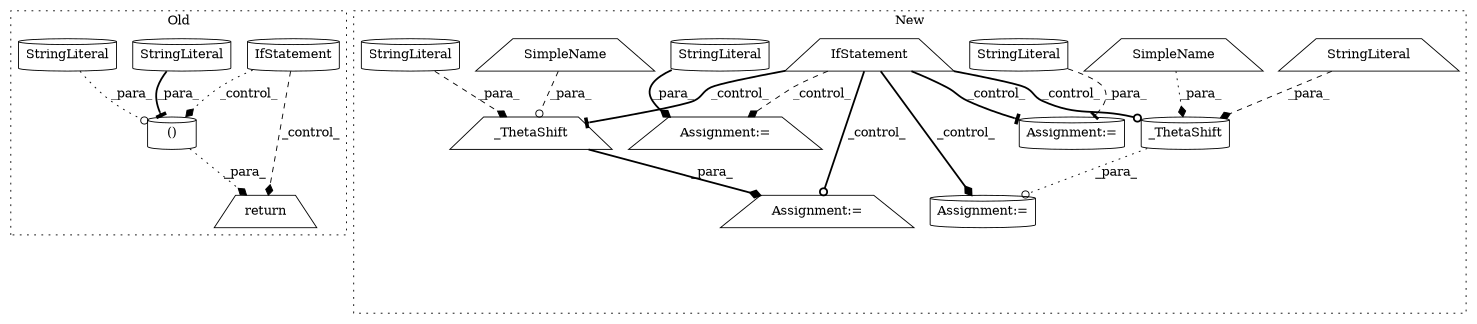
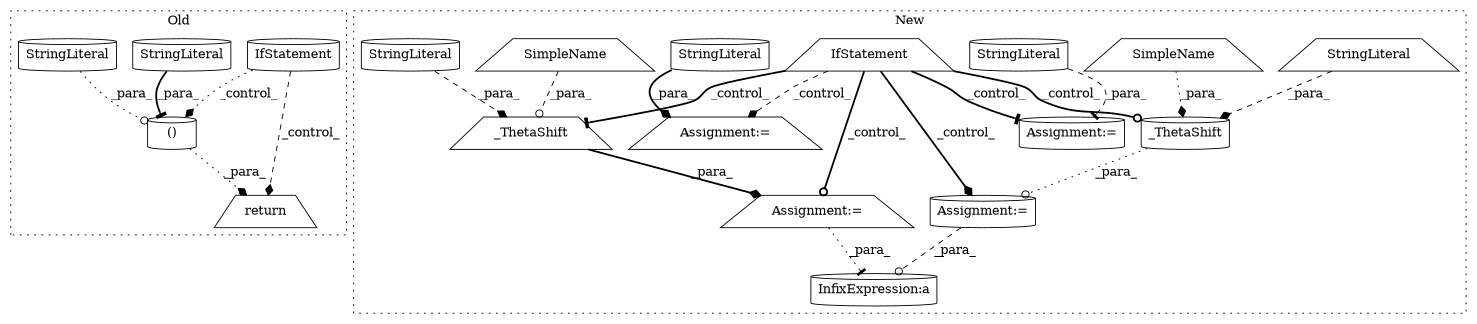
none -> (874, 290)
